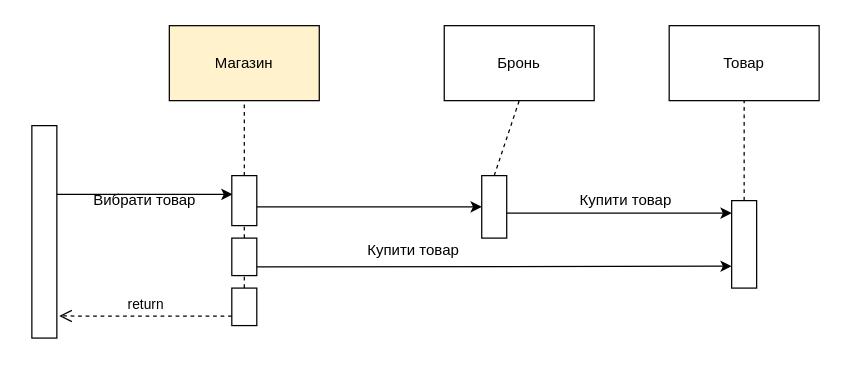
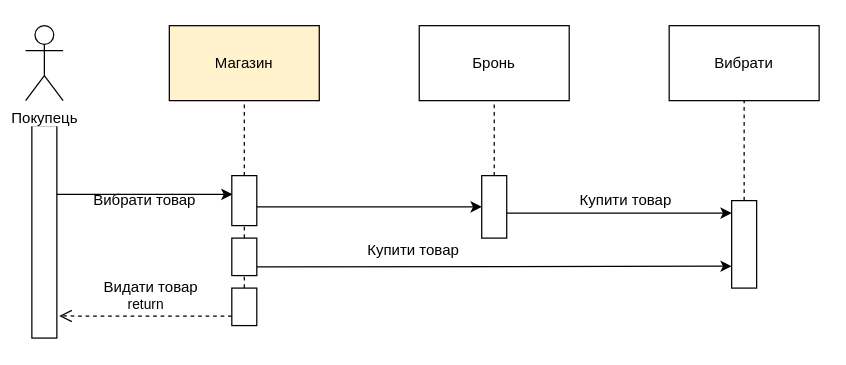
none -> (44, 63)
(519, 63) -> (494, 63)
(744, 63) -> (744, 63)
none -> (151, 288)
